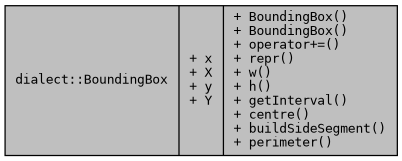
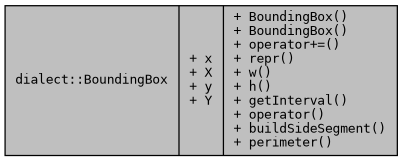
(272, 115) -> (280, 115)
